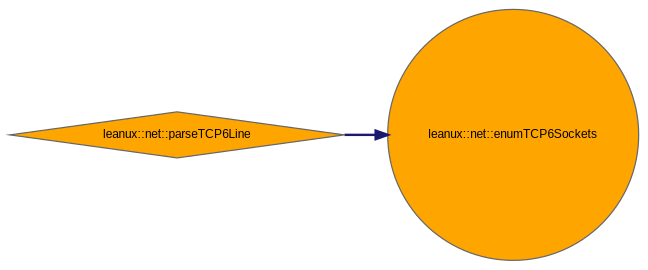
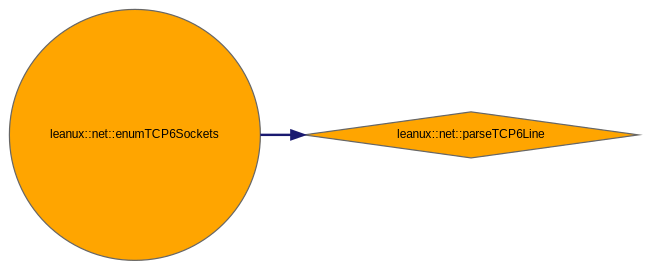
(360, 135) -> (276, 135)
